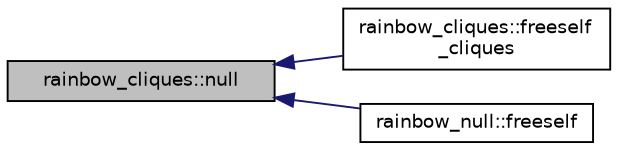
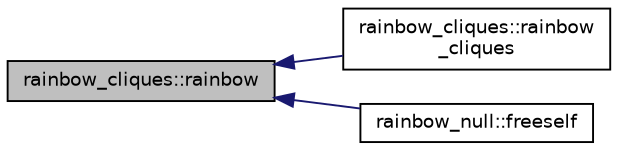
(477, 39) -> (477, 39)
(141, 81) -> (141, 81)
